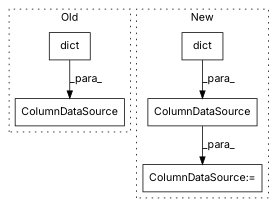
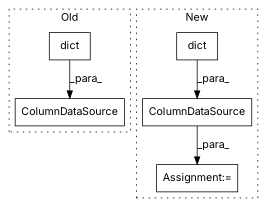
(202, 178) -> (197, 178)
